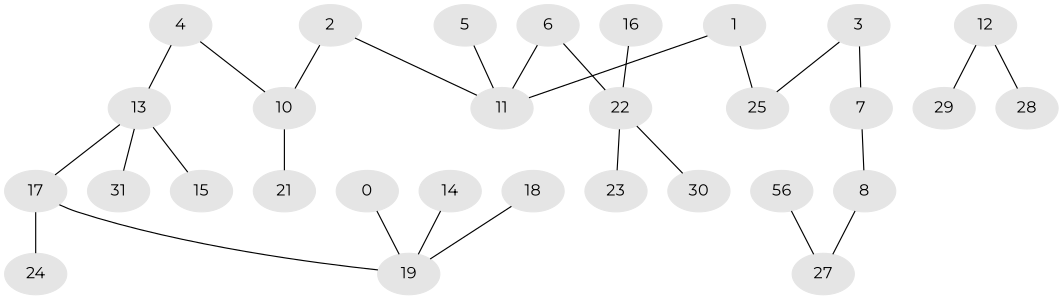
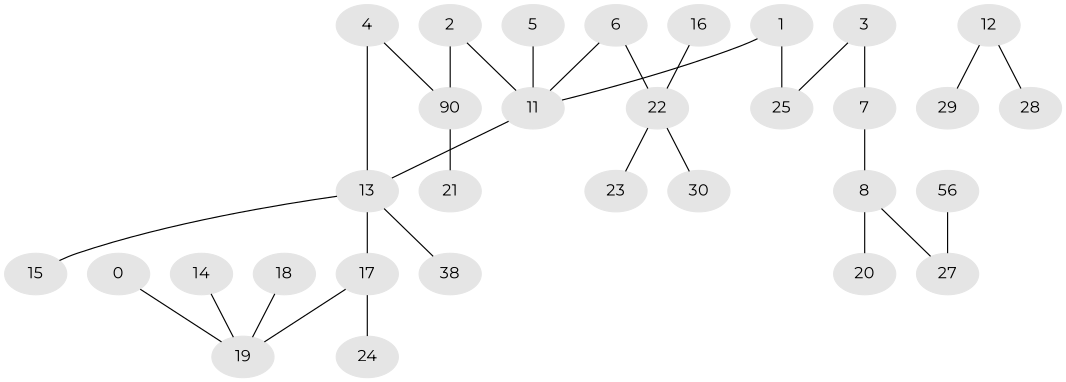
(284, 108) -> (450, 108)
none -> (459, 145)
(119, 191) -> (450, 274)
none -> (865, 274)
